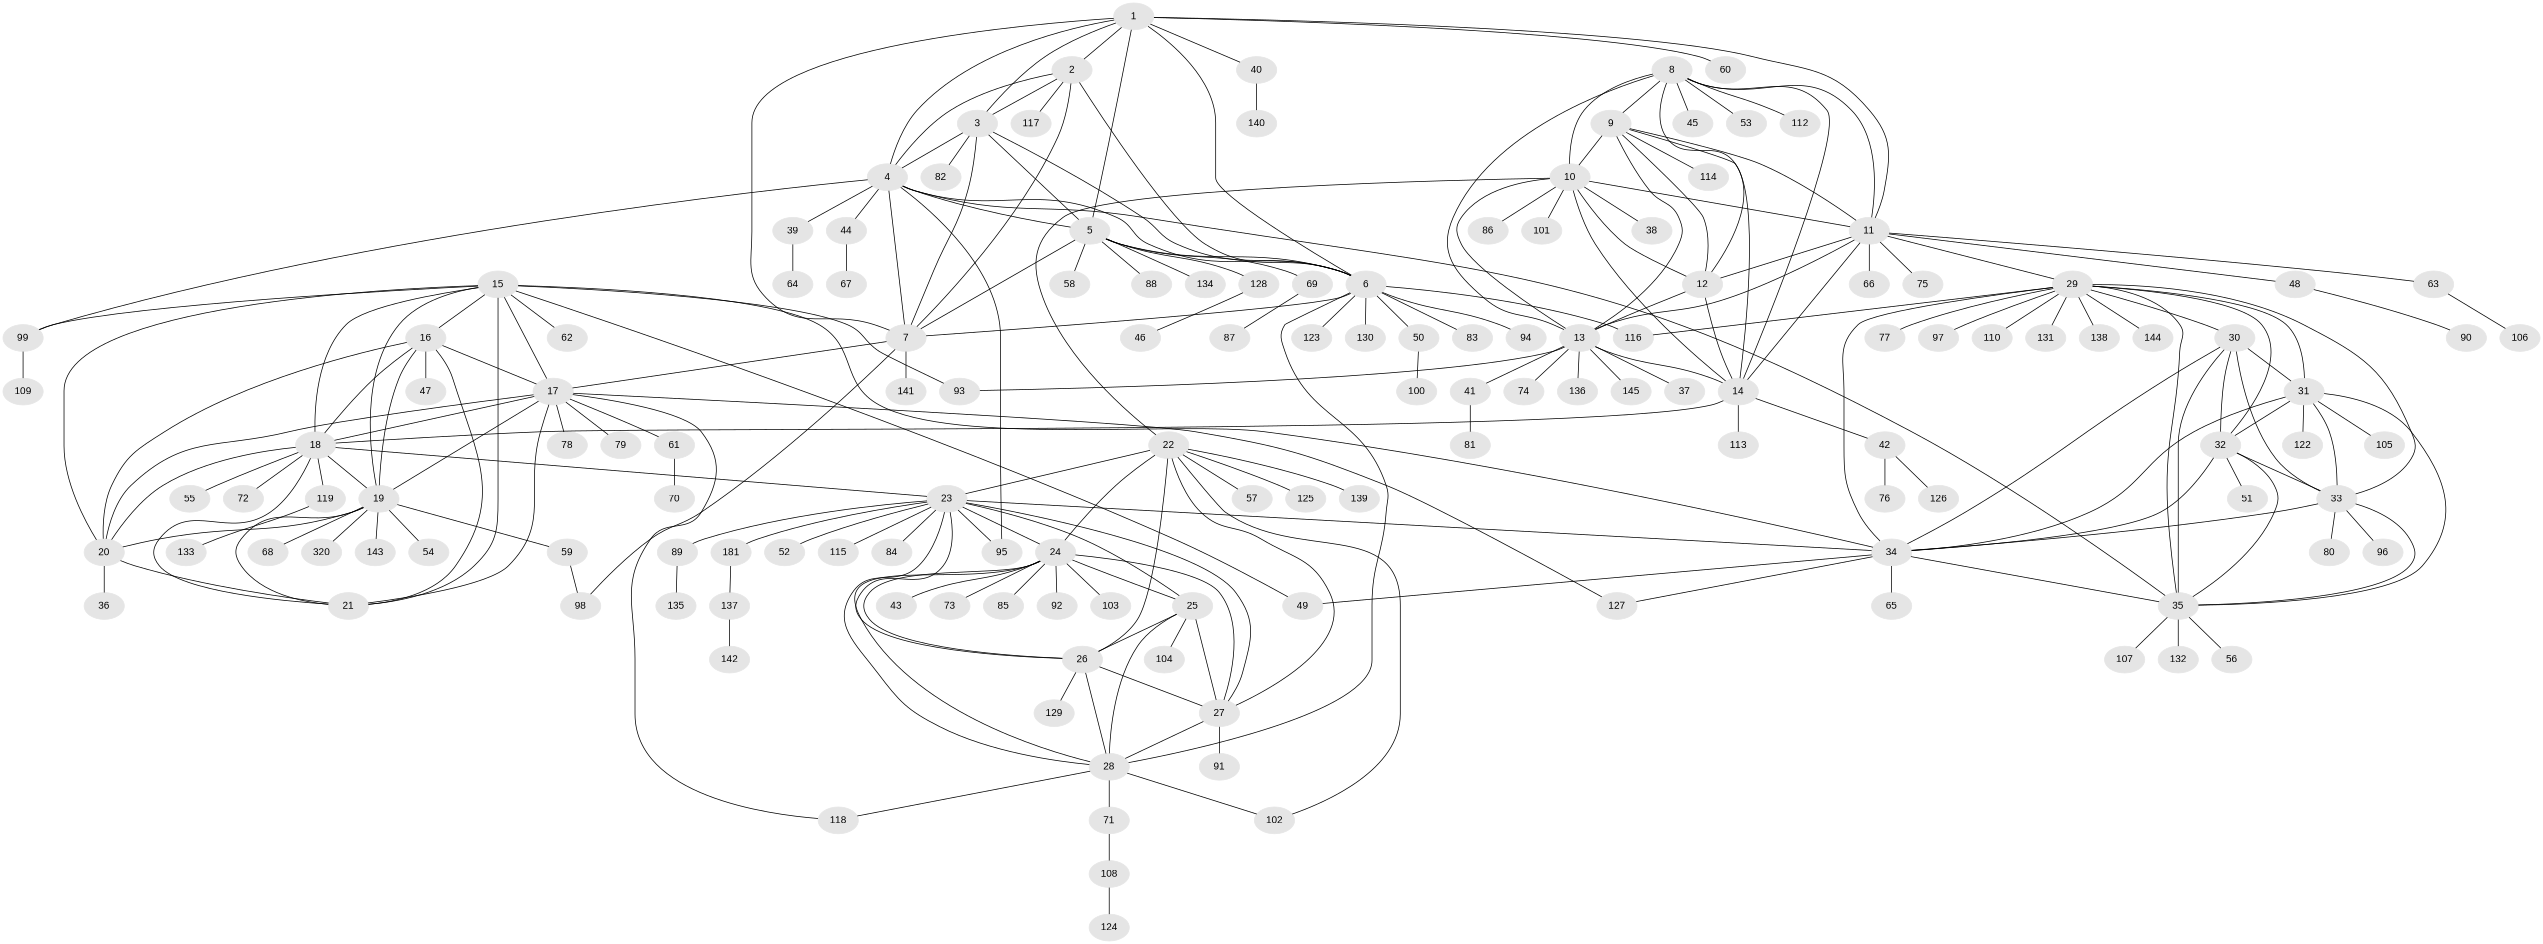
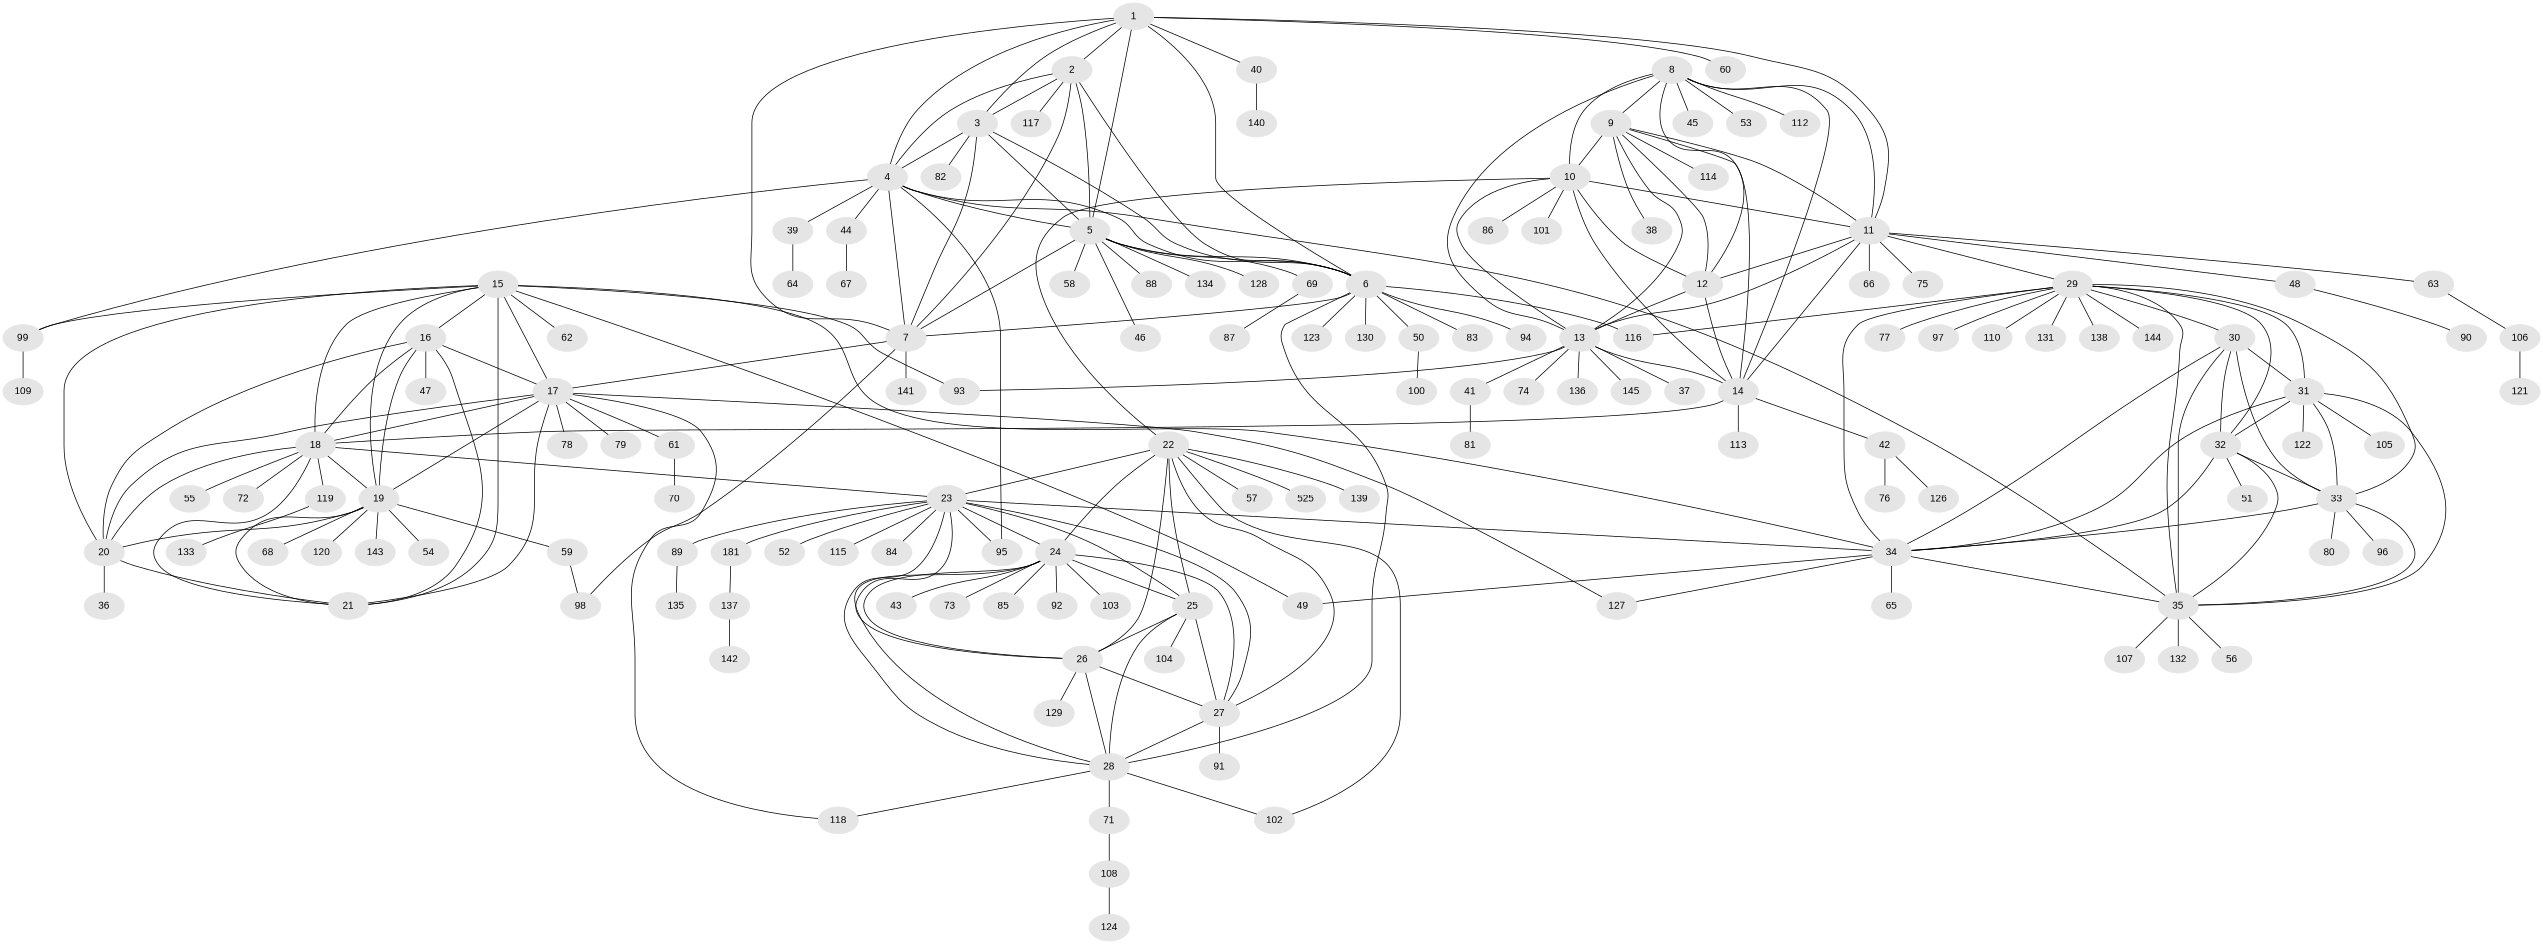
none -> (1087, 150)
(1611, 204) -> (1625, 179)
(1207, 309) -> (1115, 284)
none -> (2520, 392)
(1306, 499) -> (1306, 499)
none -> (1175, 526)
(322, 552) -> (322, 552)
